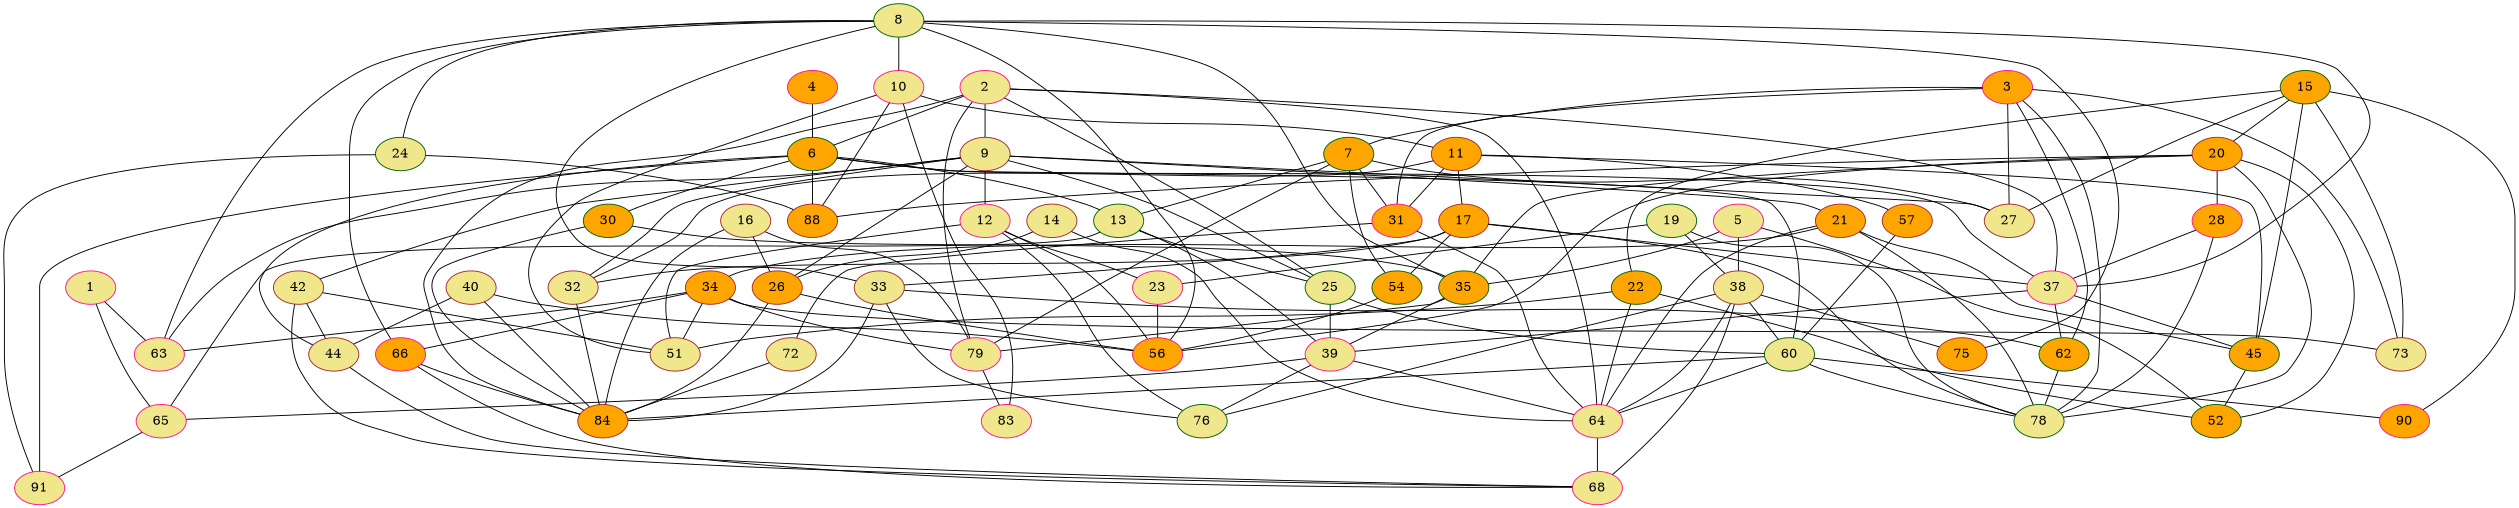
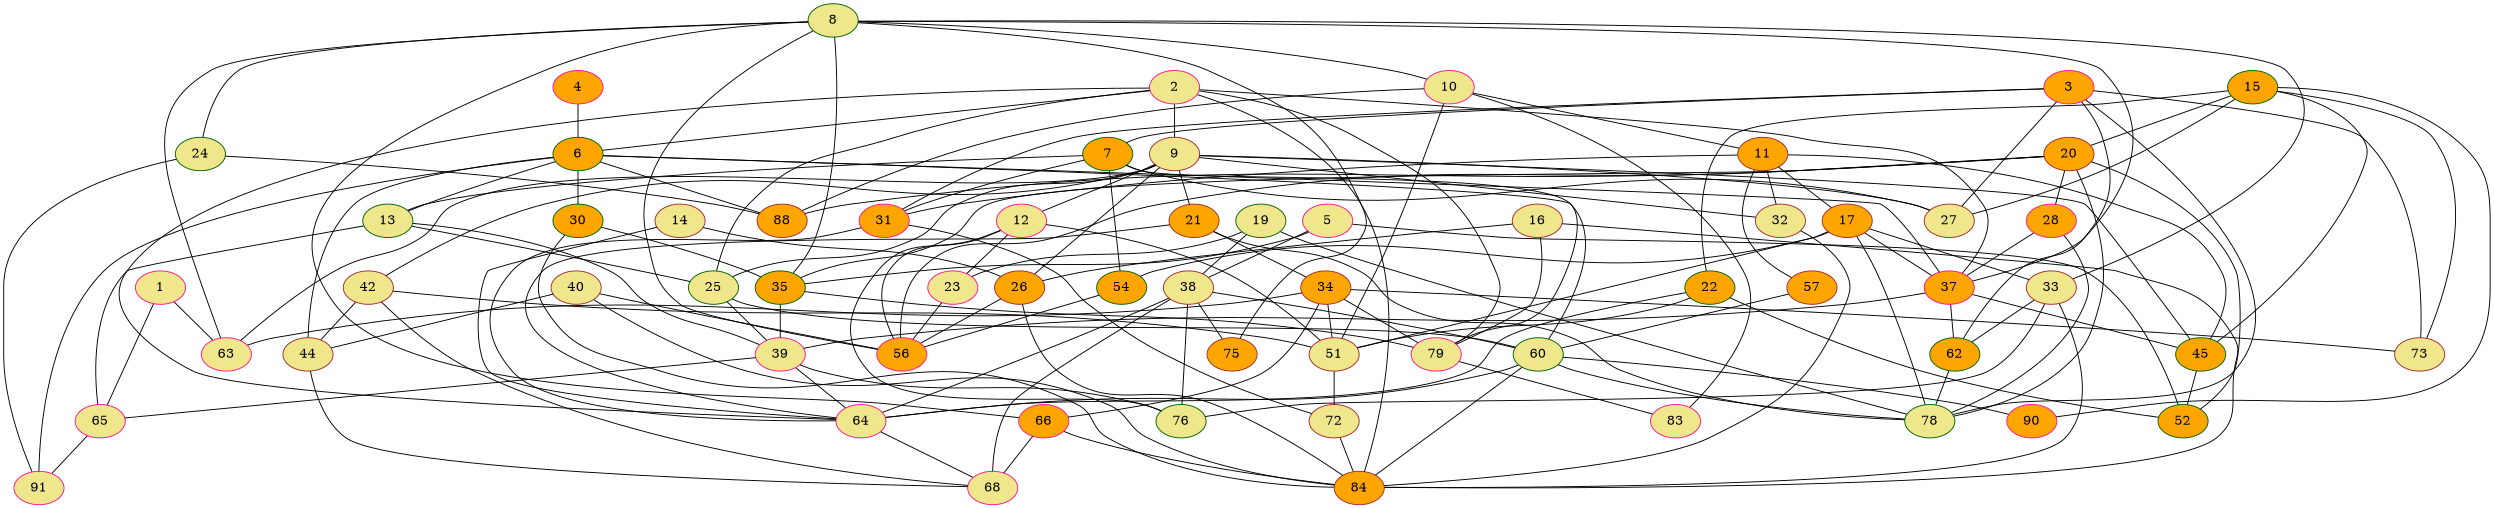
(1022, 263) -> (1593, 291)
(2052, 288) -> (1949, 288)
(2037, 309) -> (1808, 180)
none -> (1334, 388)
